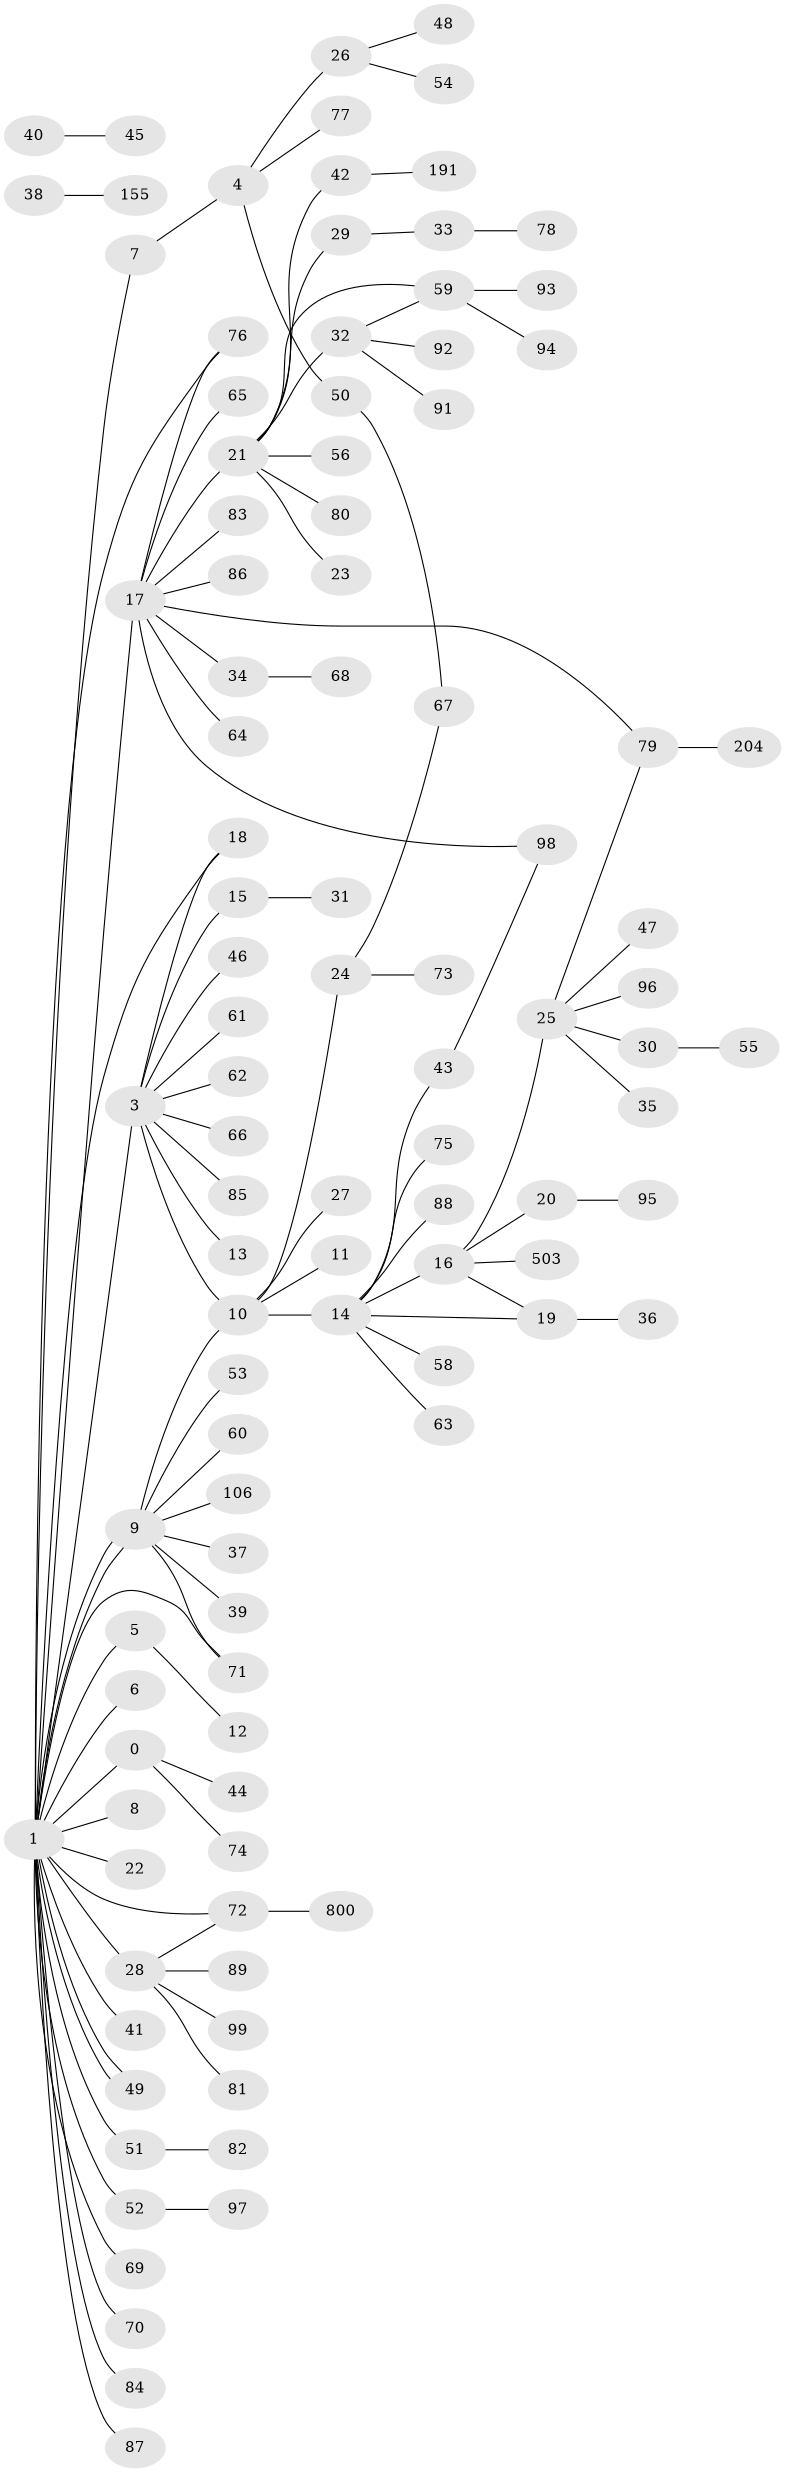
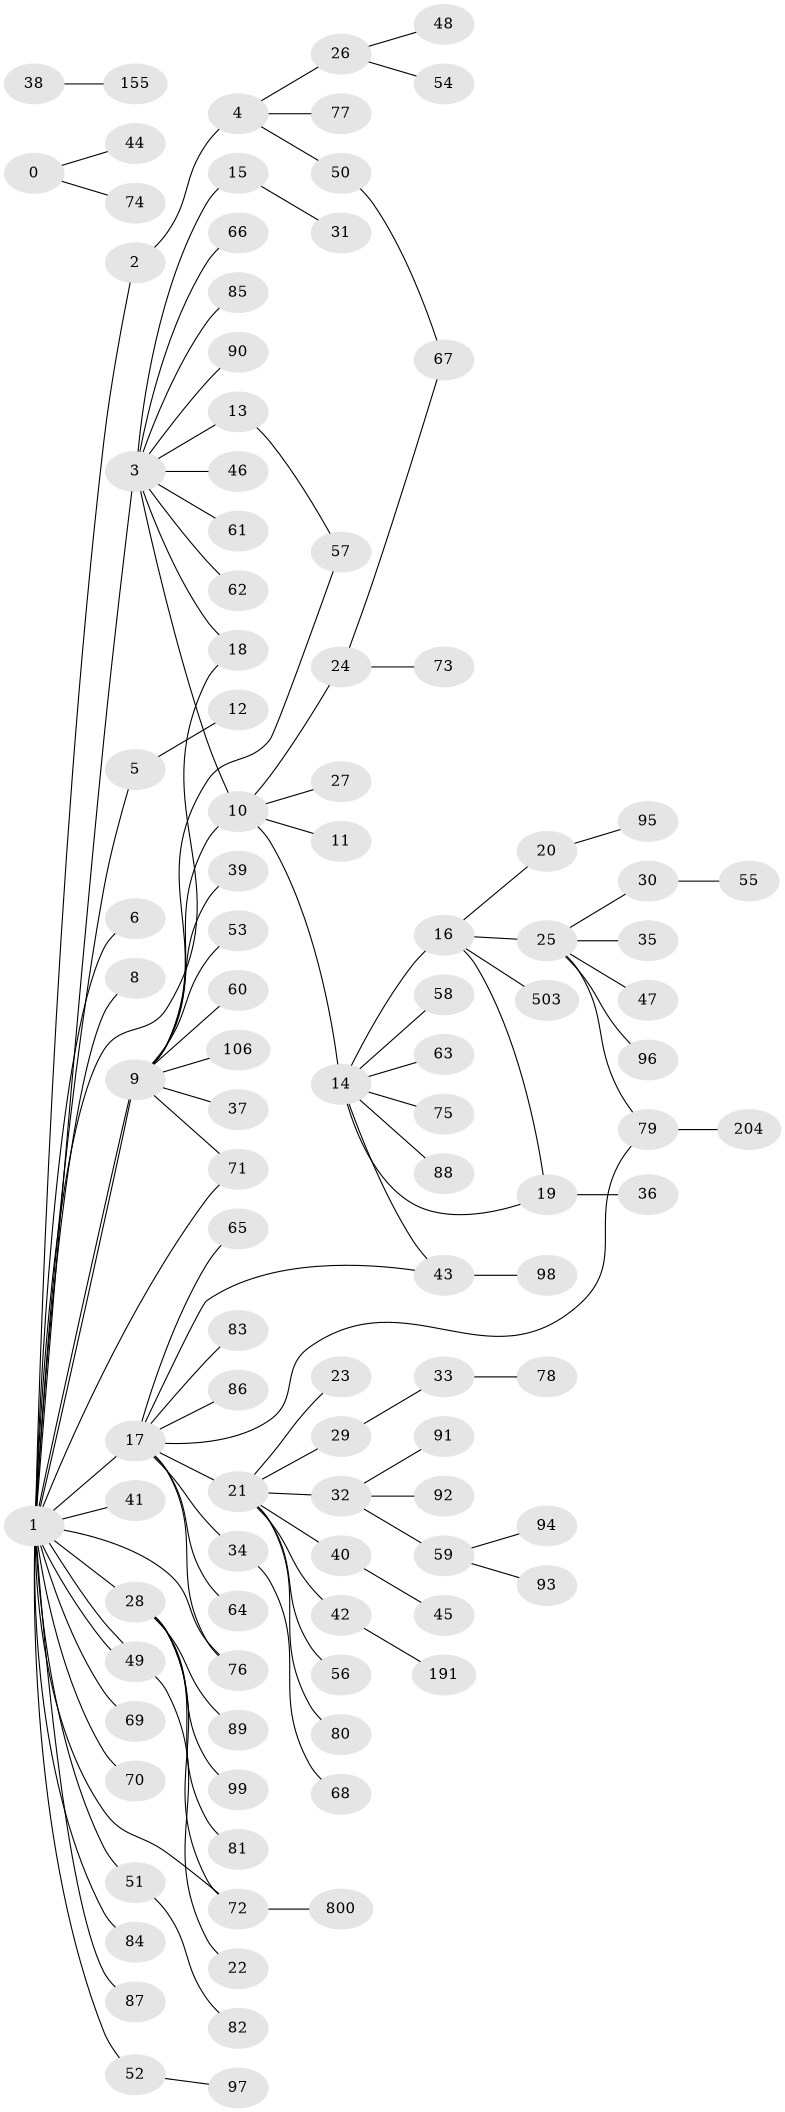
(135, 255) -> (135, 263)
(305, 312) -> (290, 1524)
none -> (238, 352)
none -> (341, 552)
(277, 808) -> (242, 1283)
(85, 1795) -> none
(85, 1854) -> (185, 1844)
